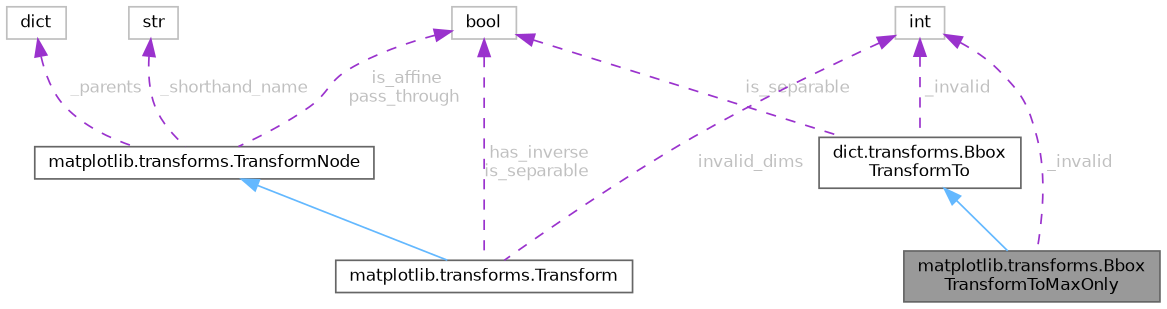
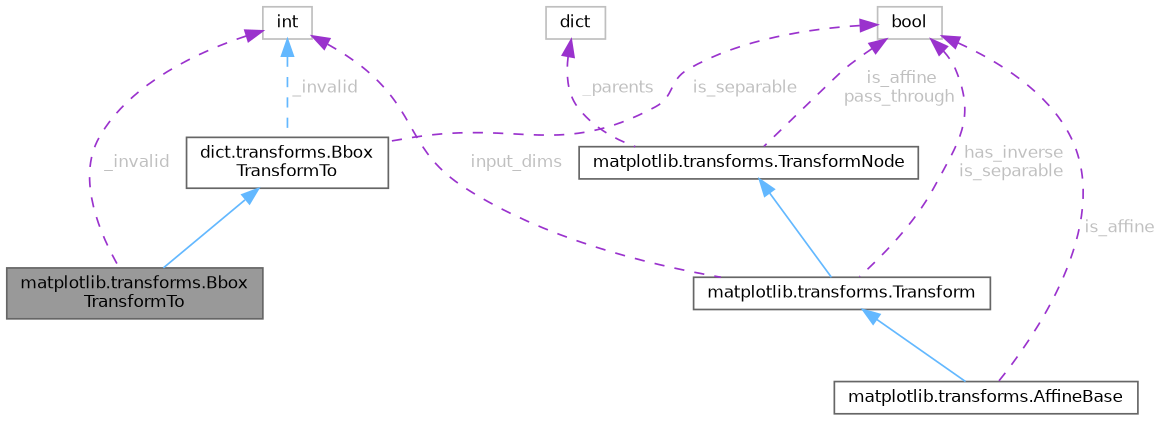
(153, 23) -> none
(920, 97) -> (287, 97)
(749, 163) -> (515, 163)
(1032, 276) -> (135, 293)
none -> (986, 398)
